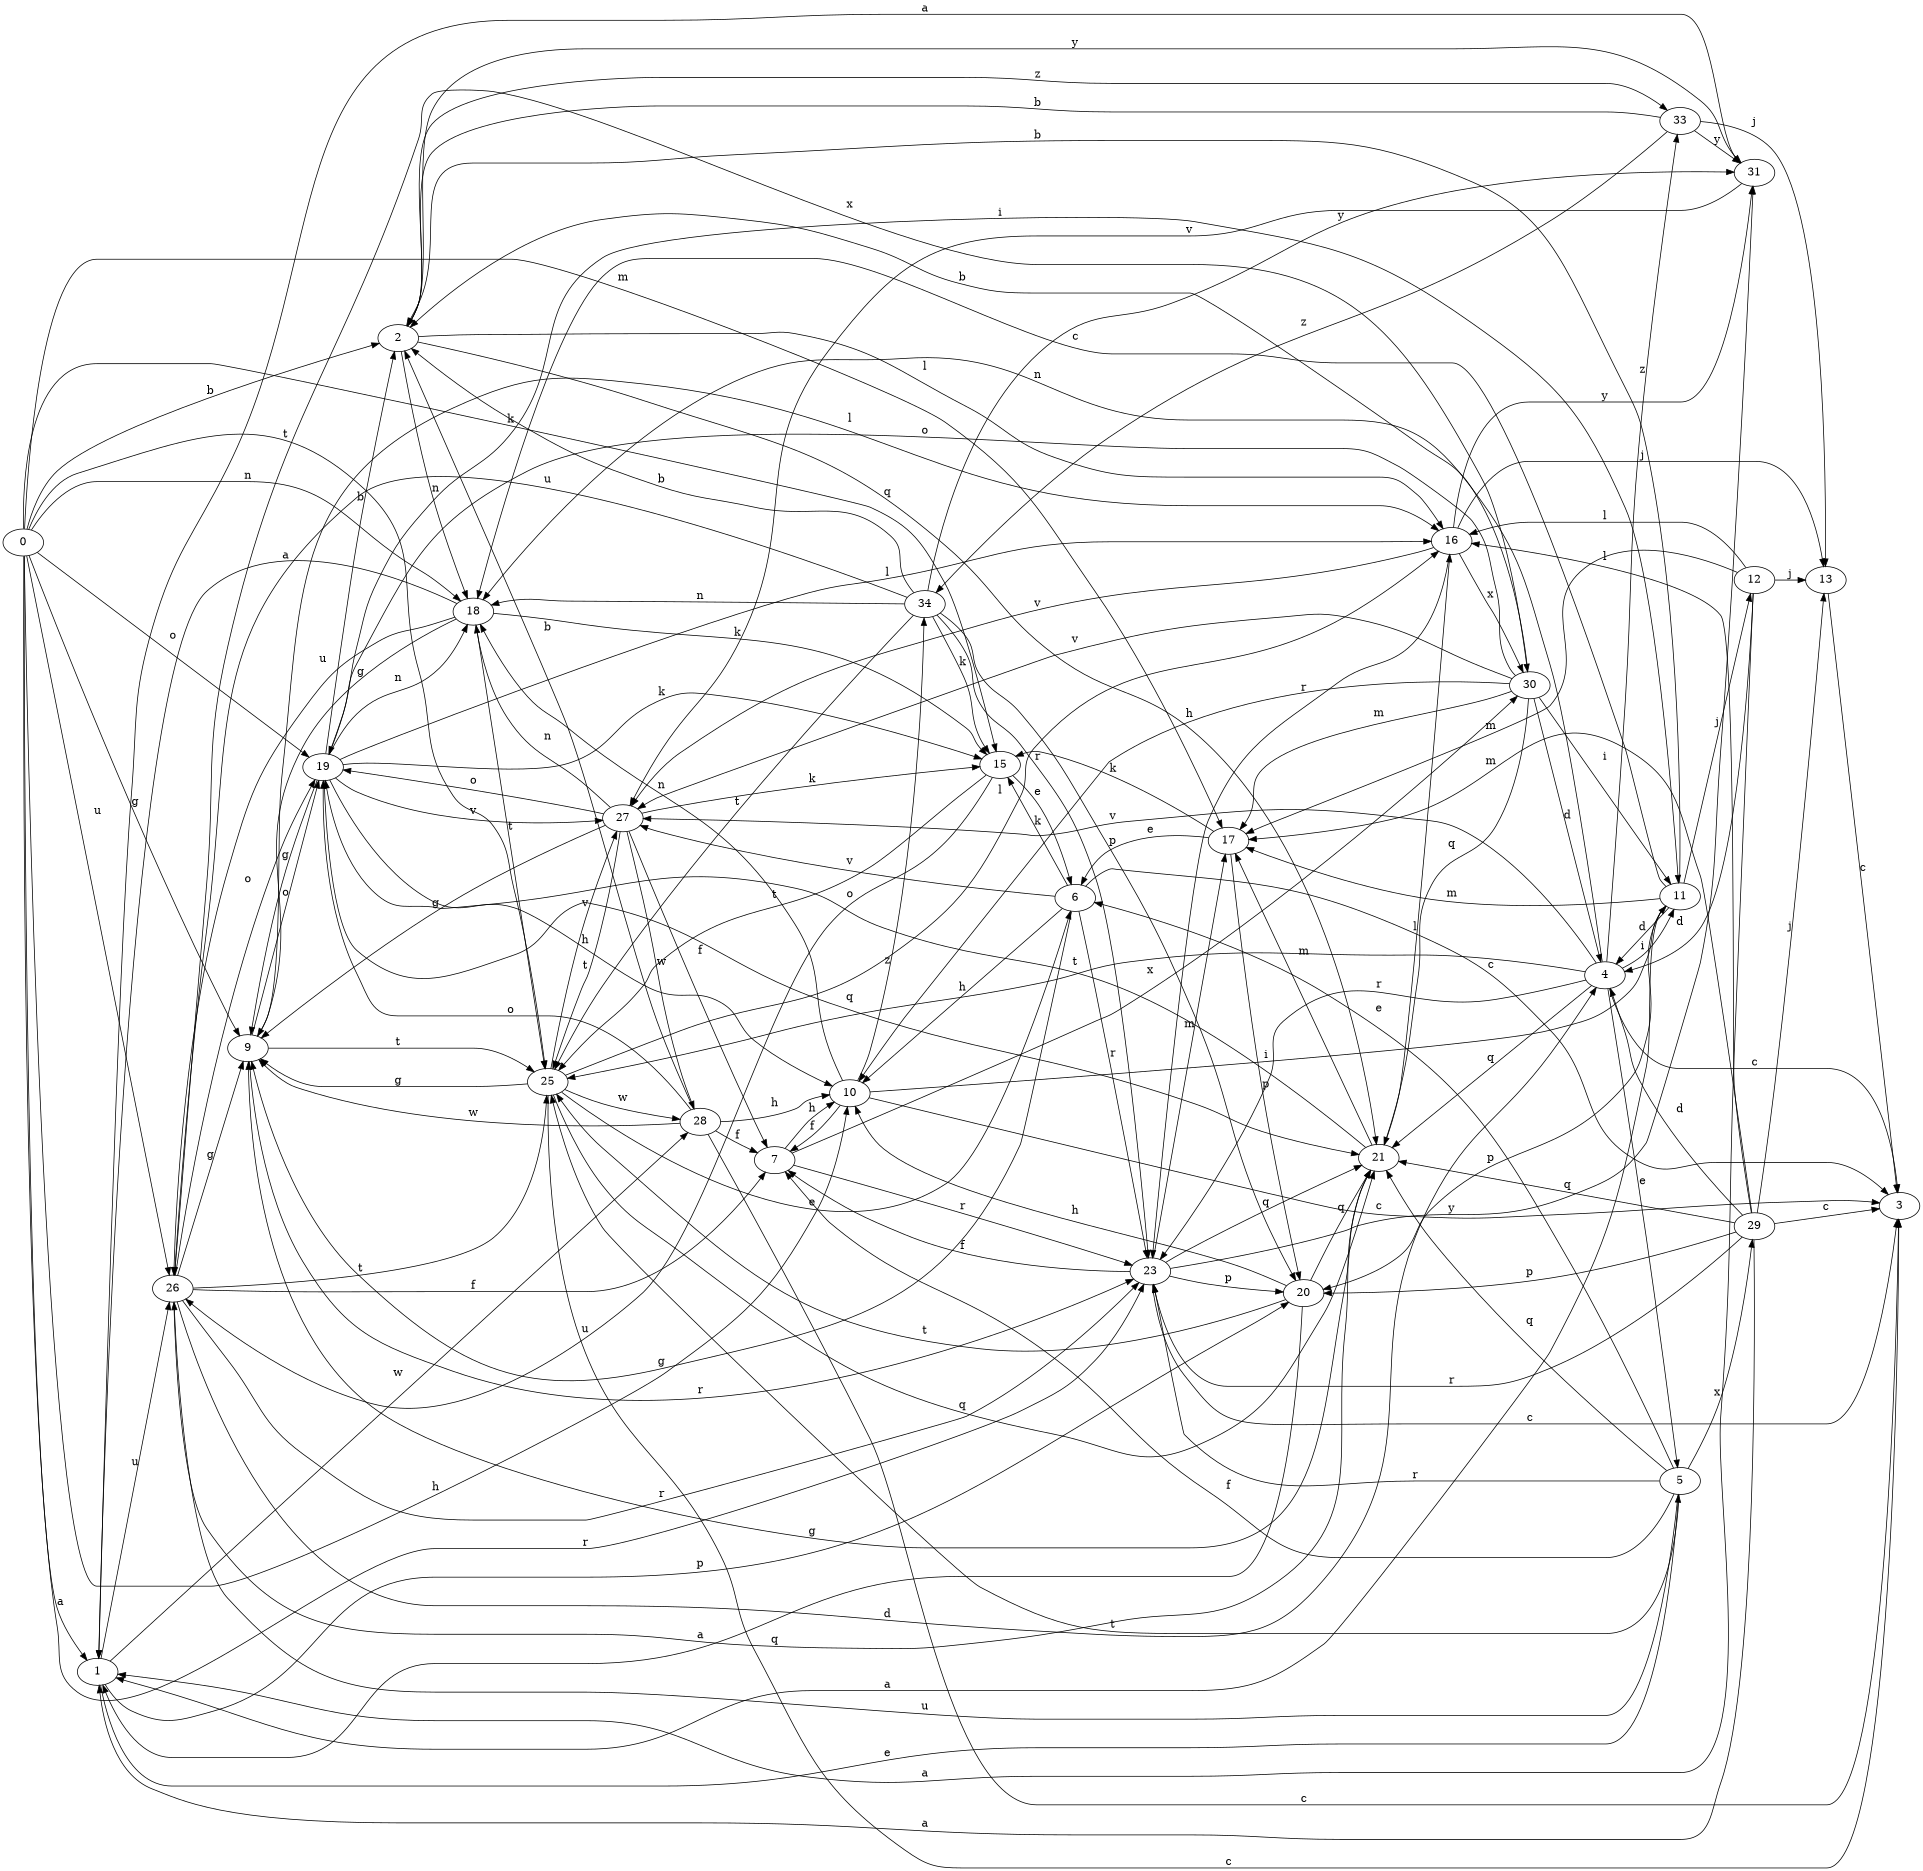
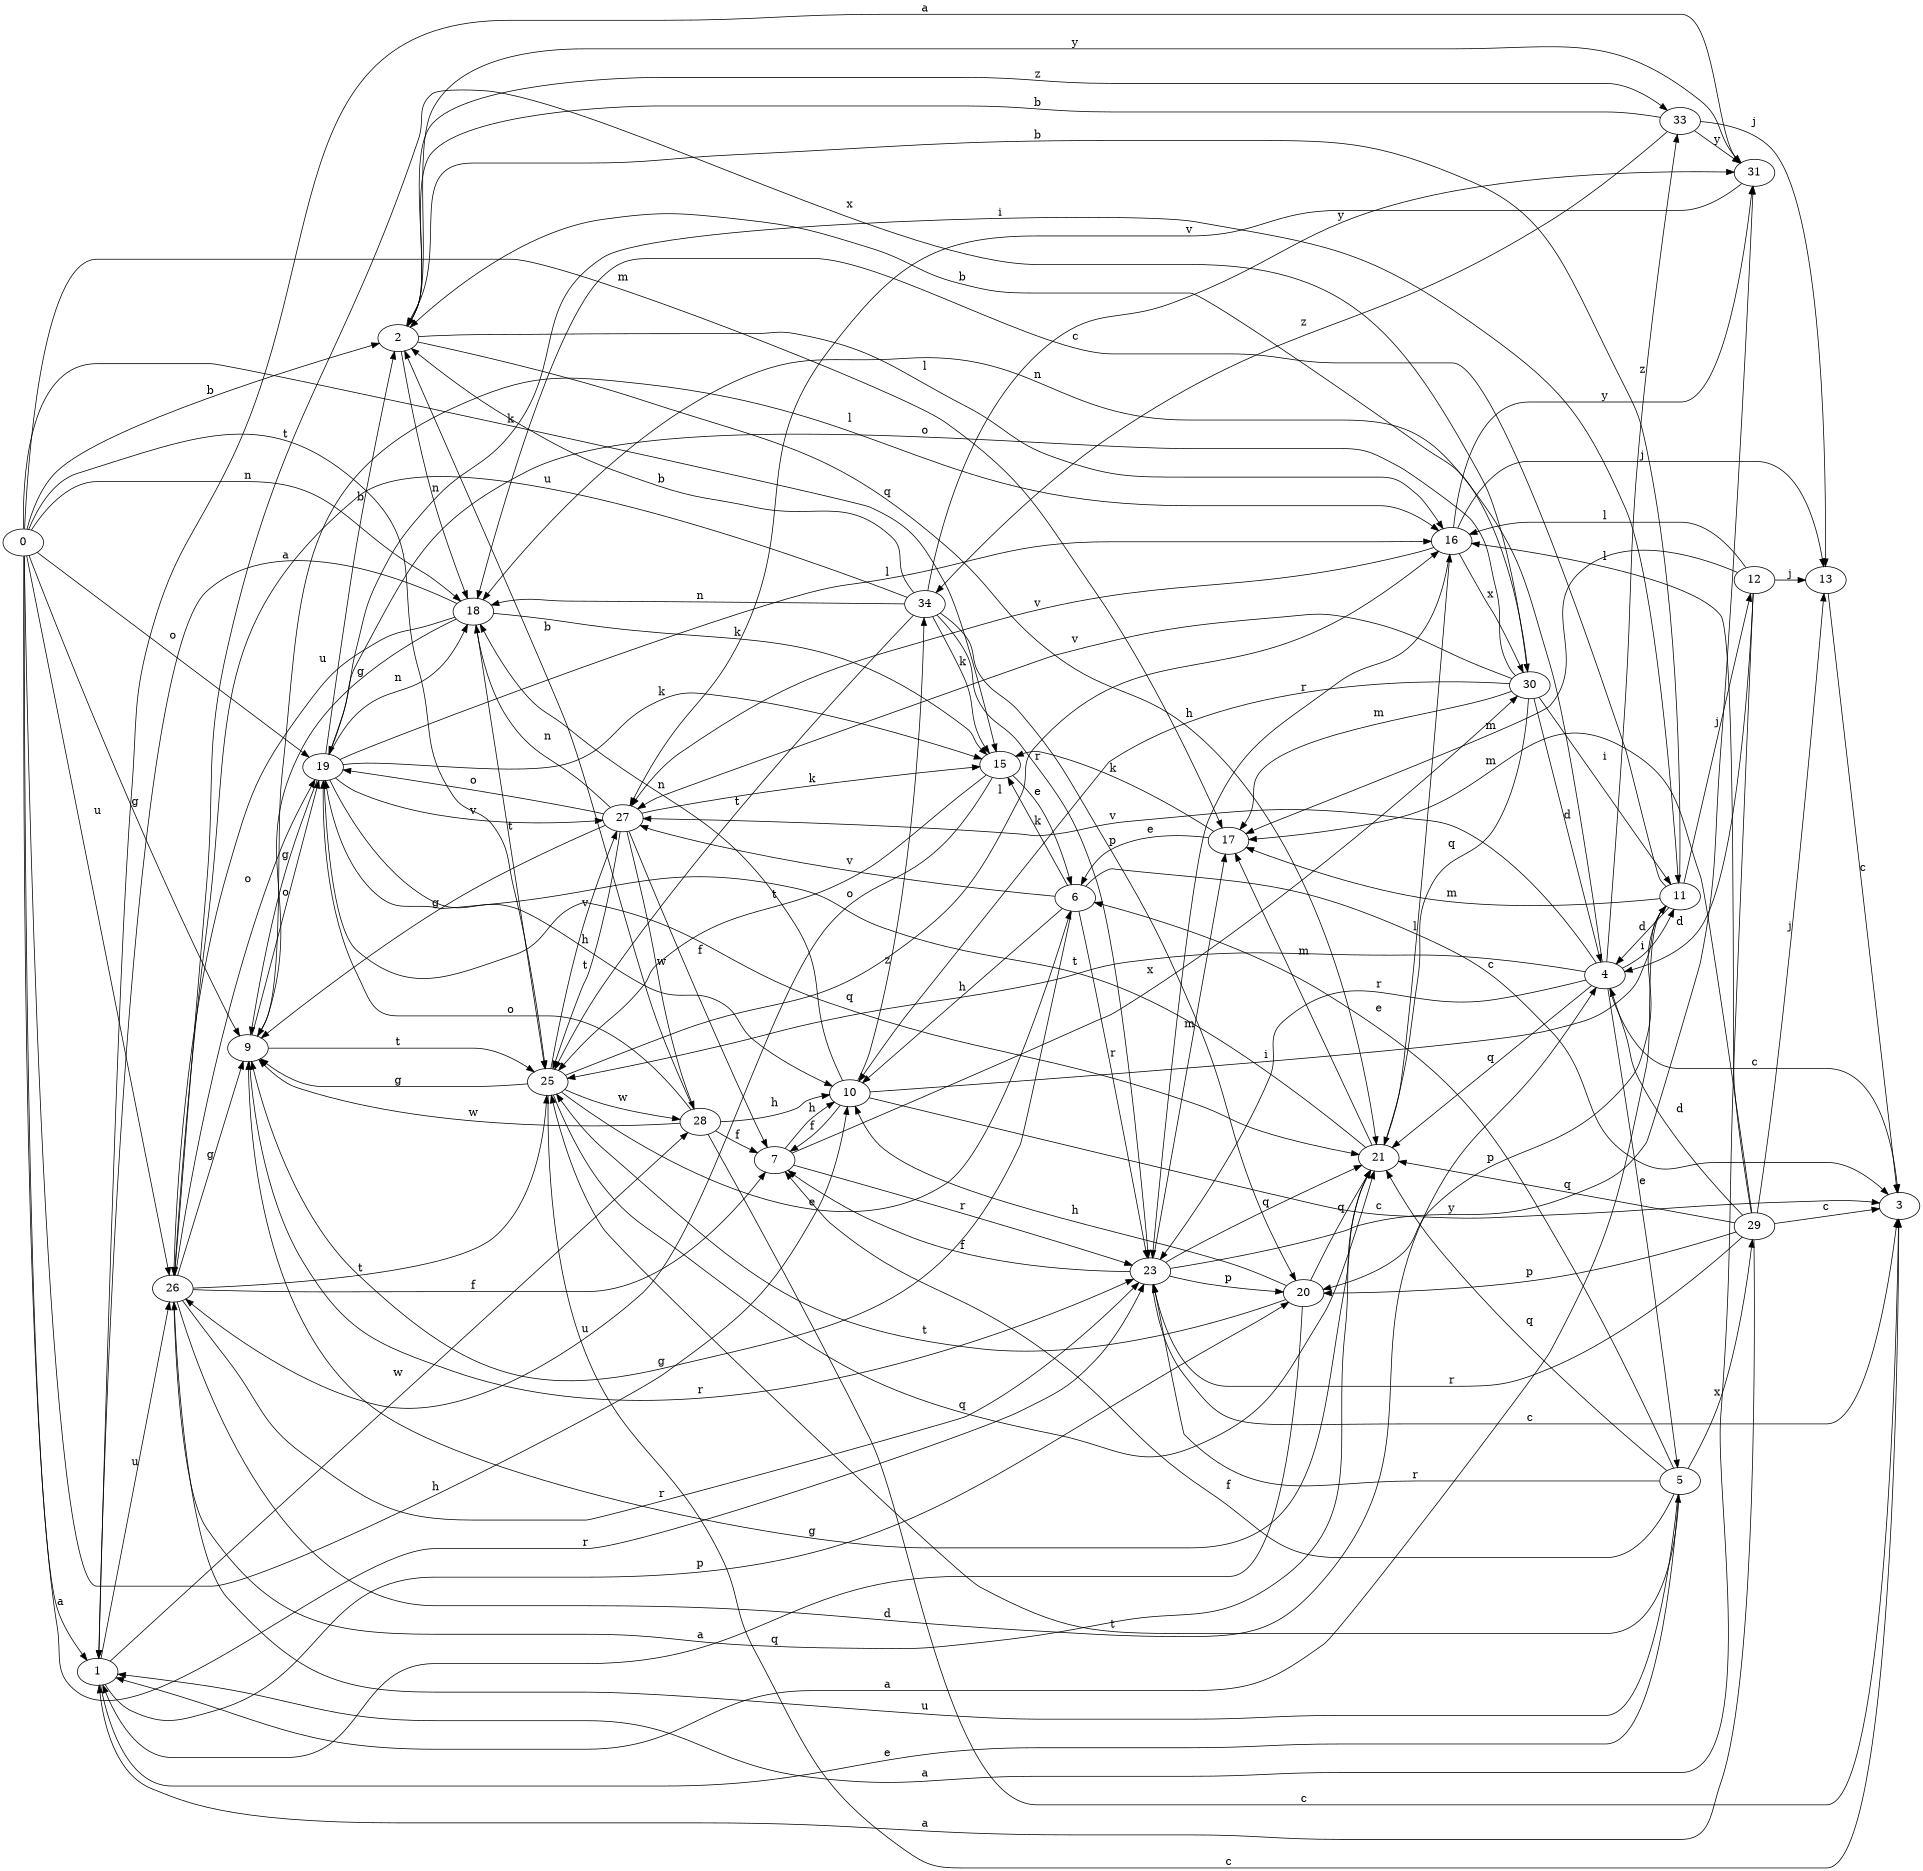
(1257, 1054) -> none
